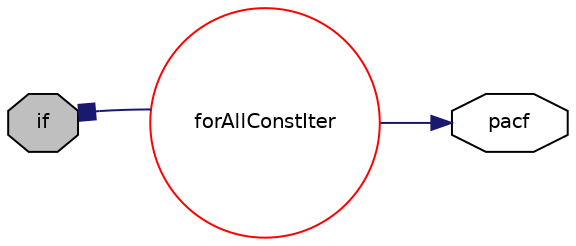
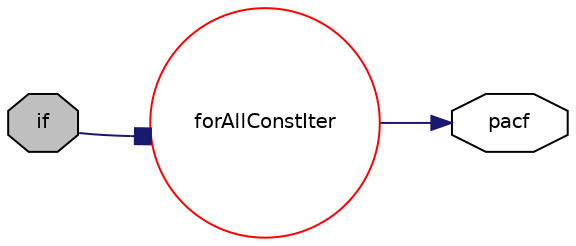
(125, 110) -> (105, 135)
